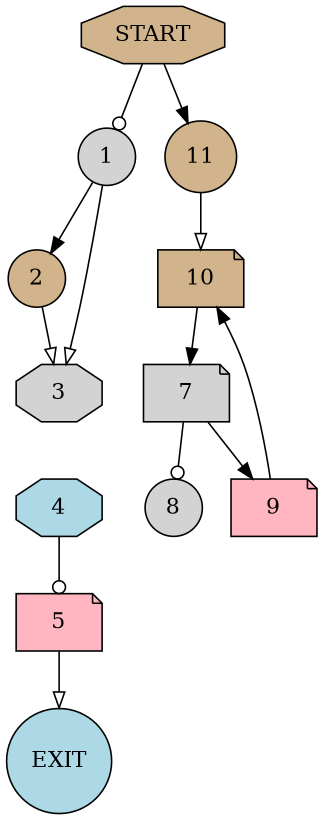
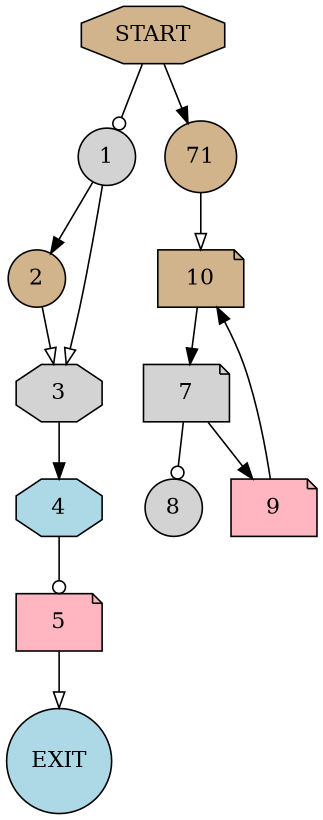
(201, 157) -> (201, 157)
none -> (59, 443)
